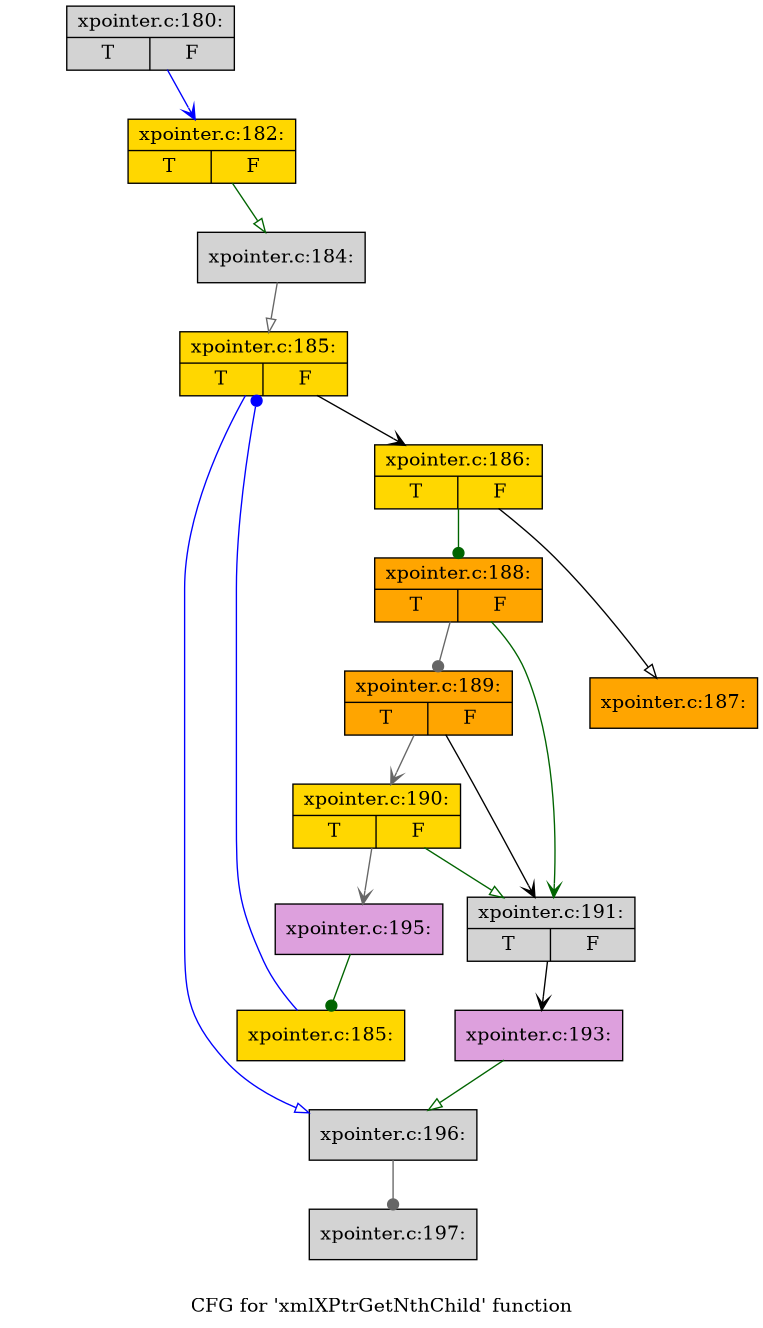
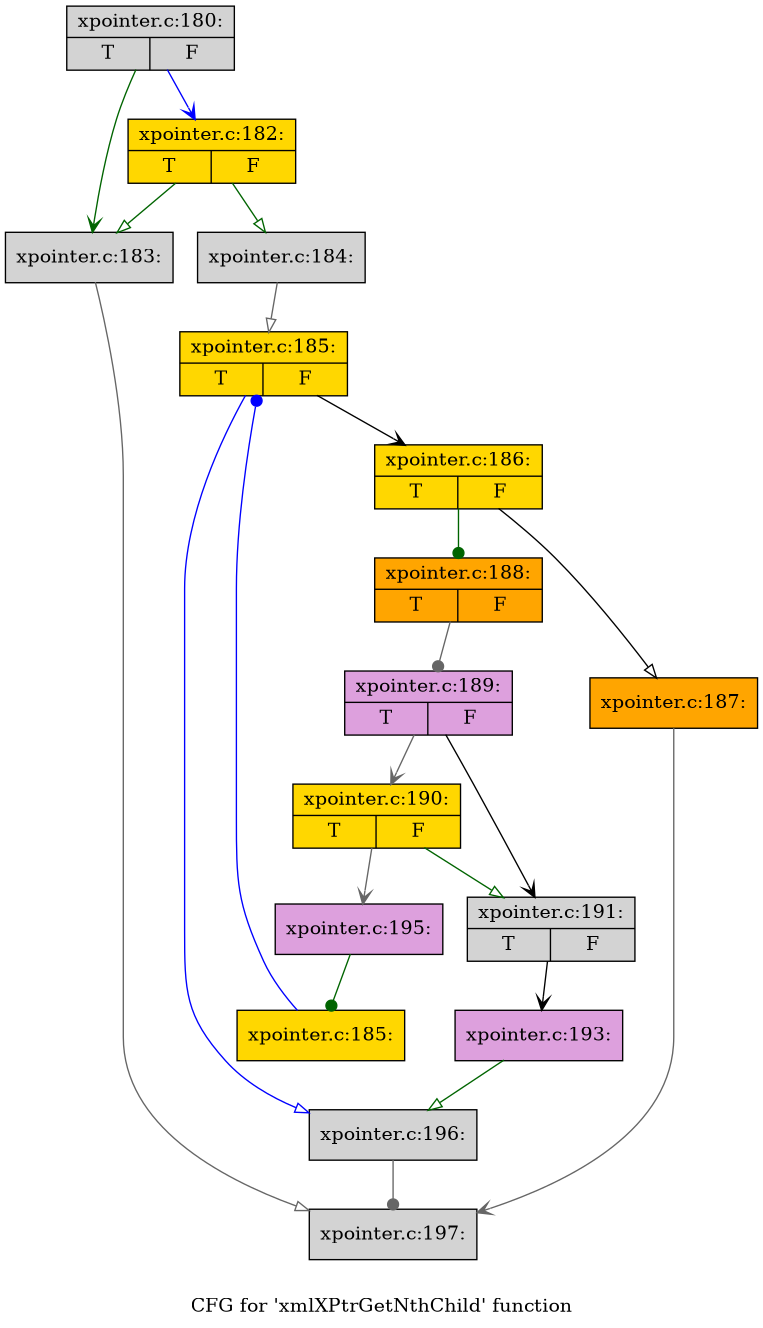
none -> (89, 258)
(429, 703) -> (429, 703)
(546, 746) -> none
none -> (674, 1016)
